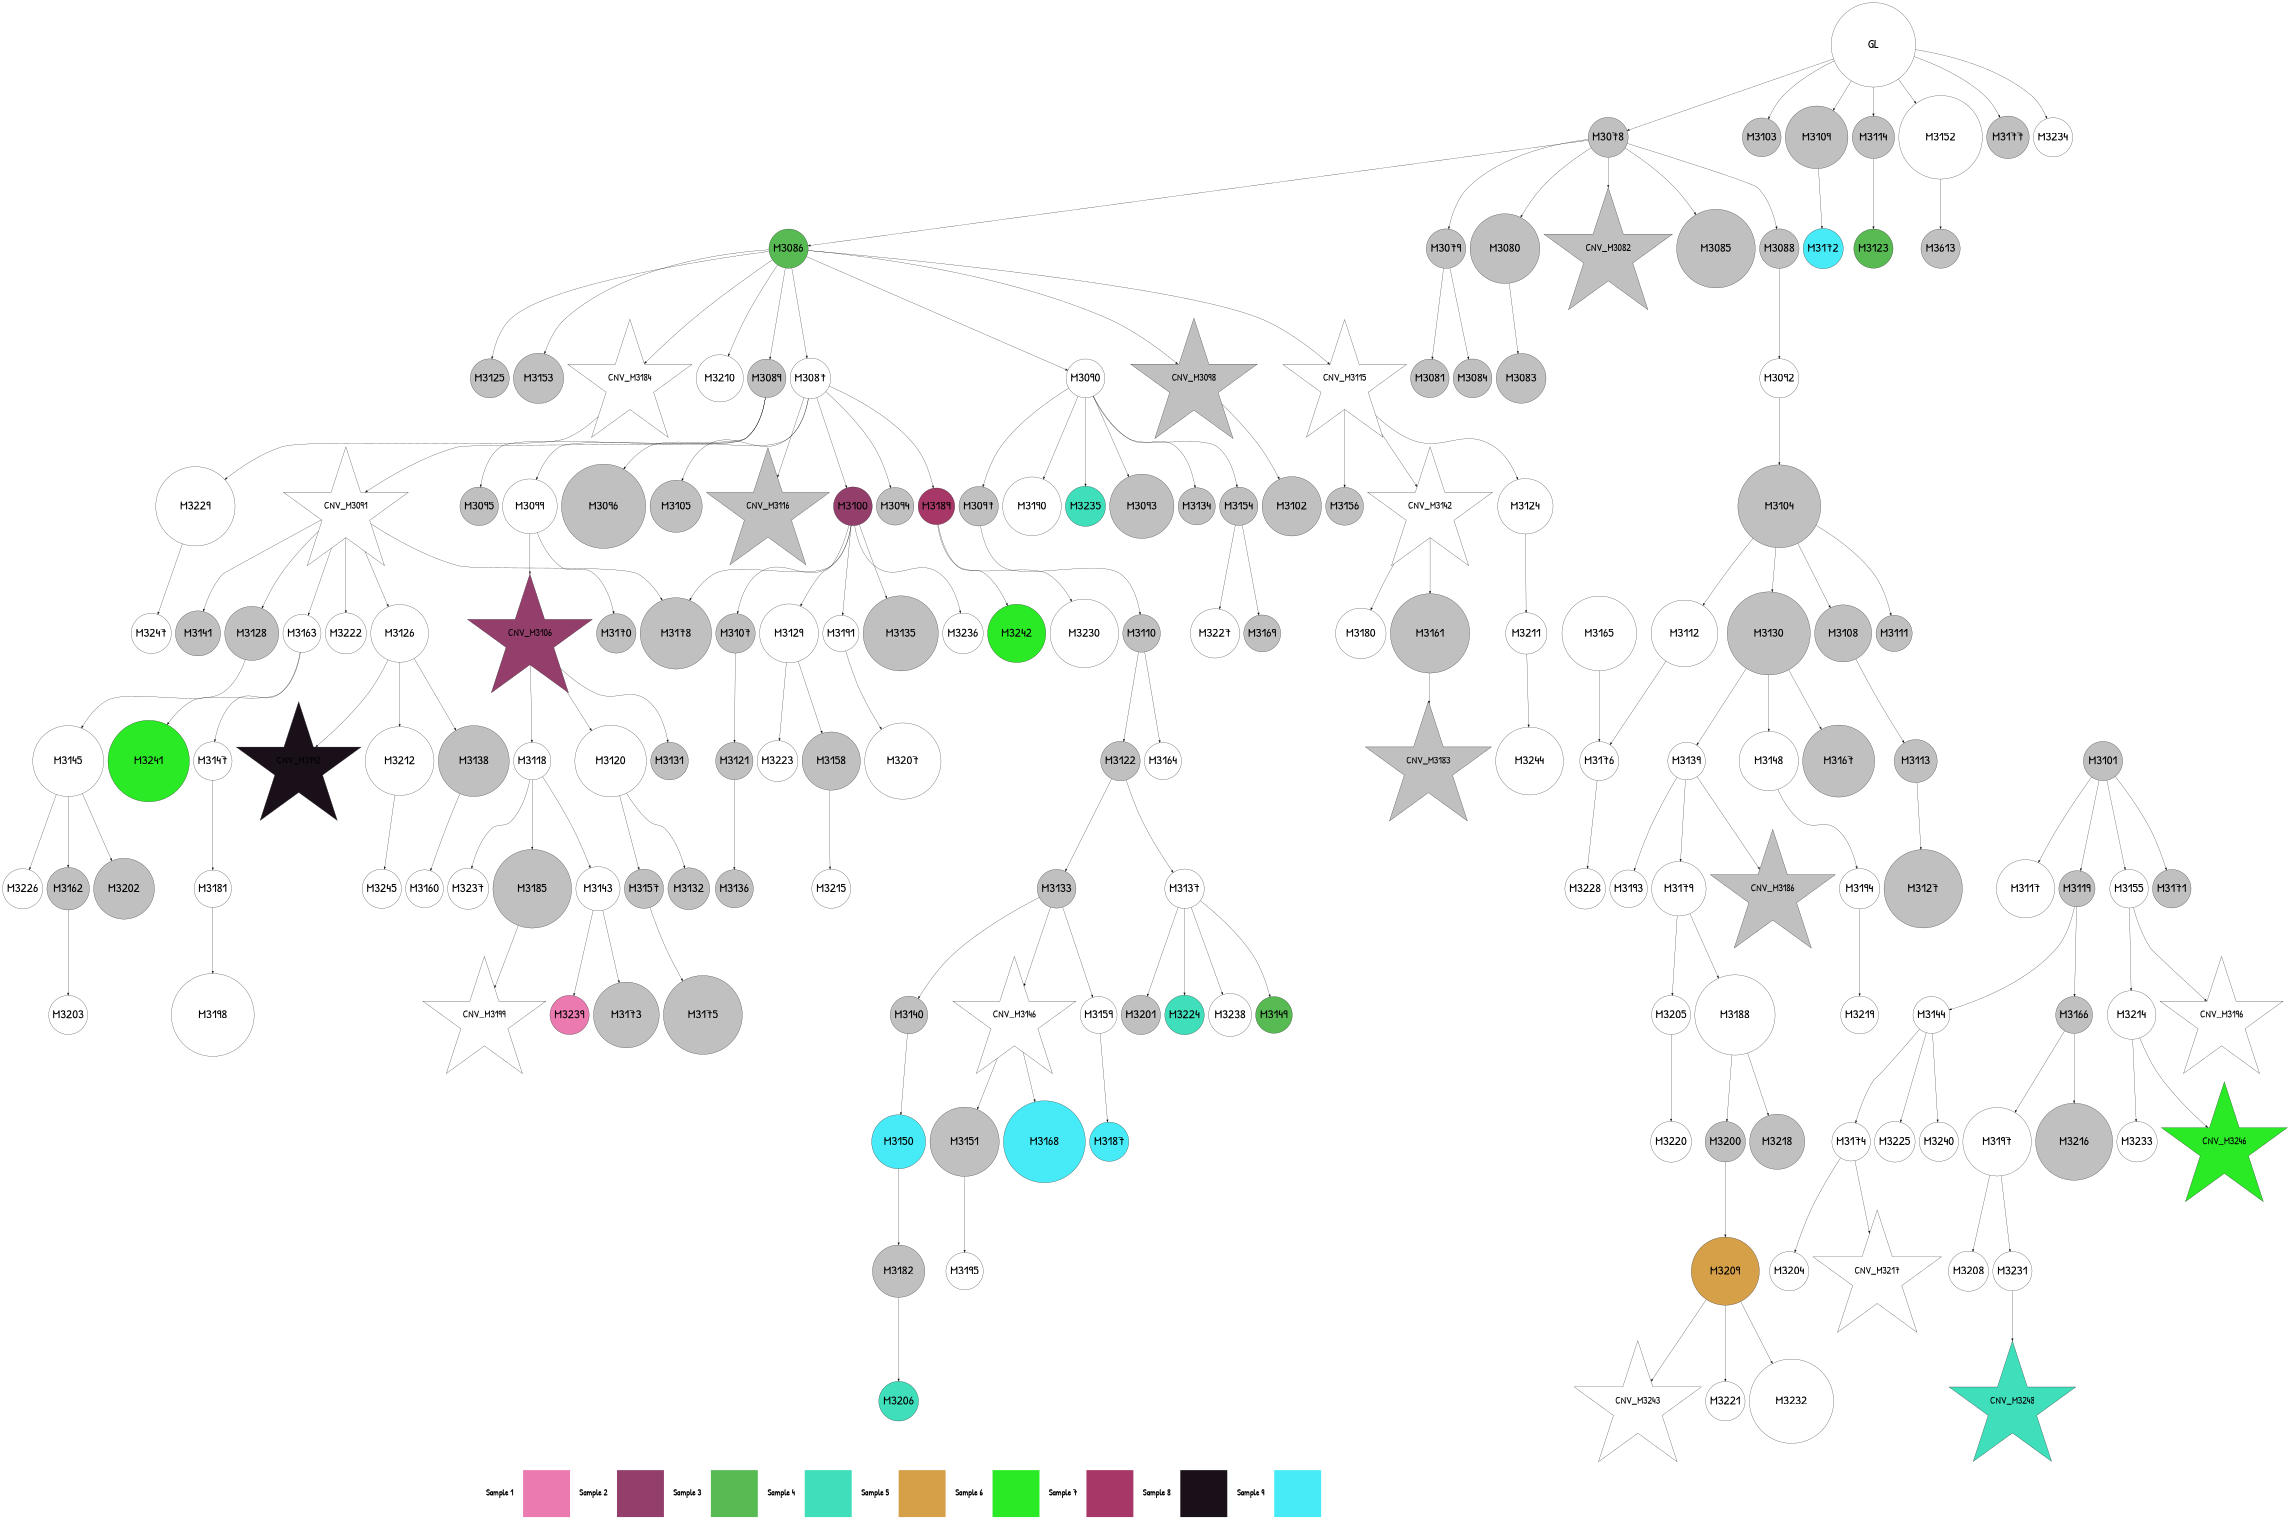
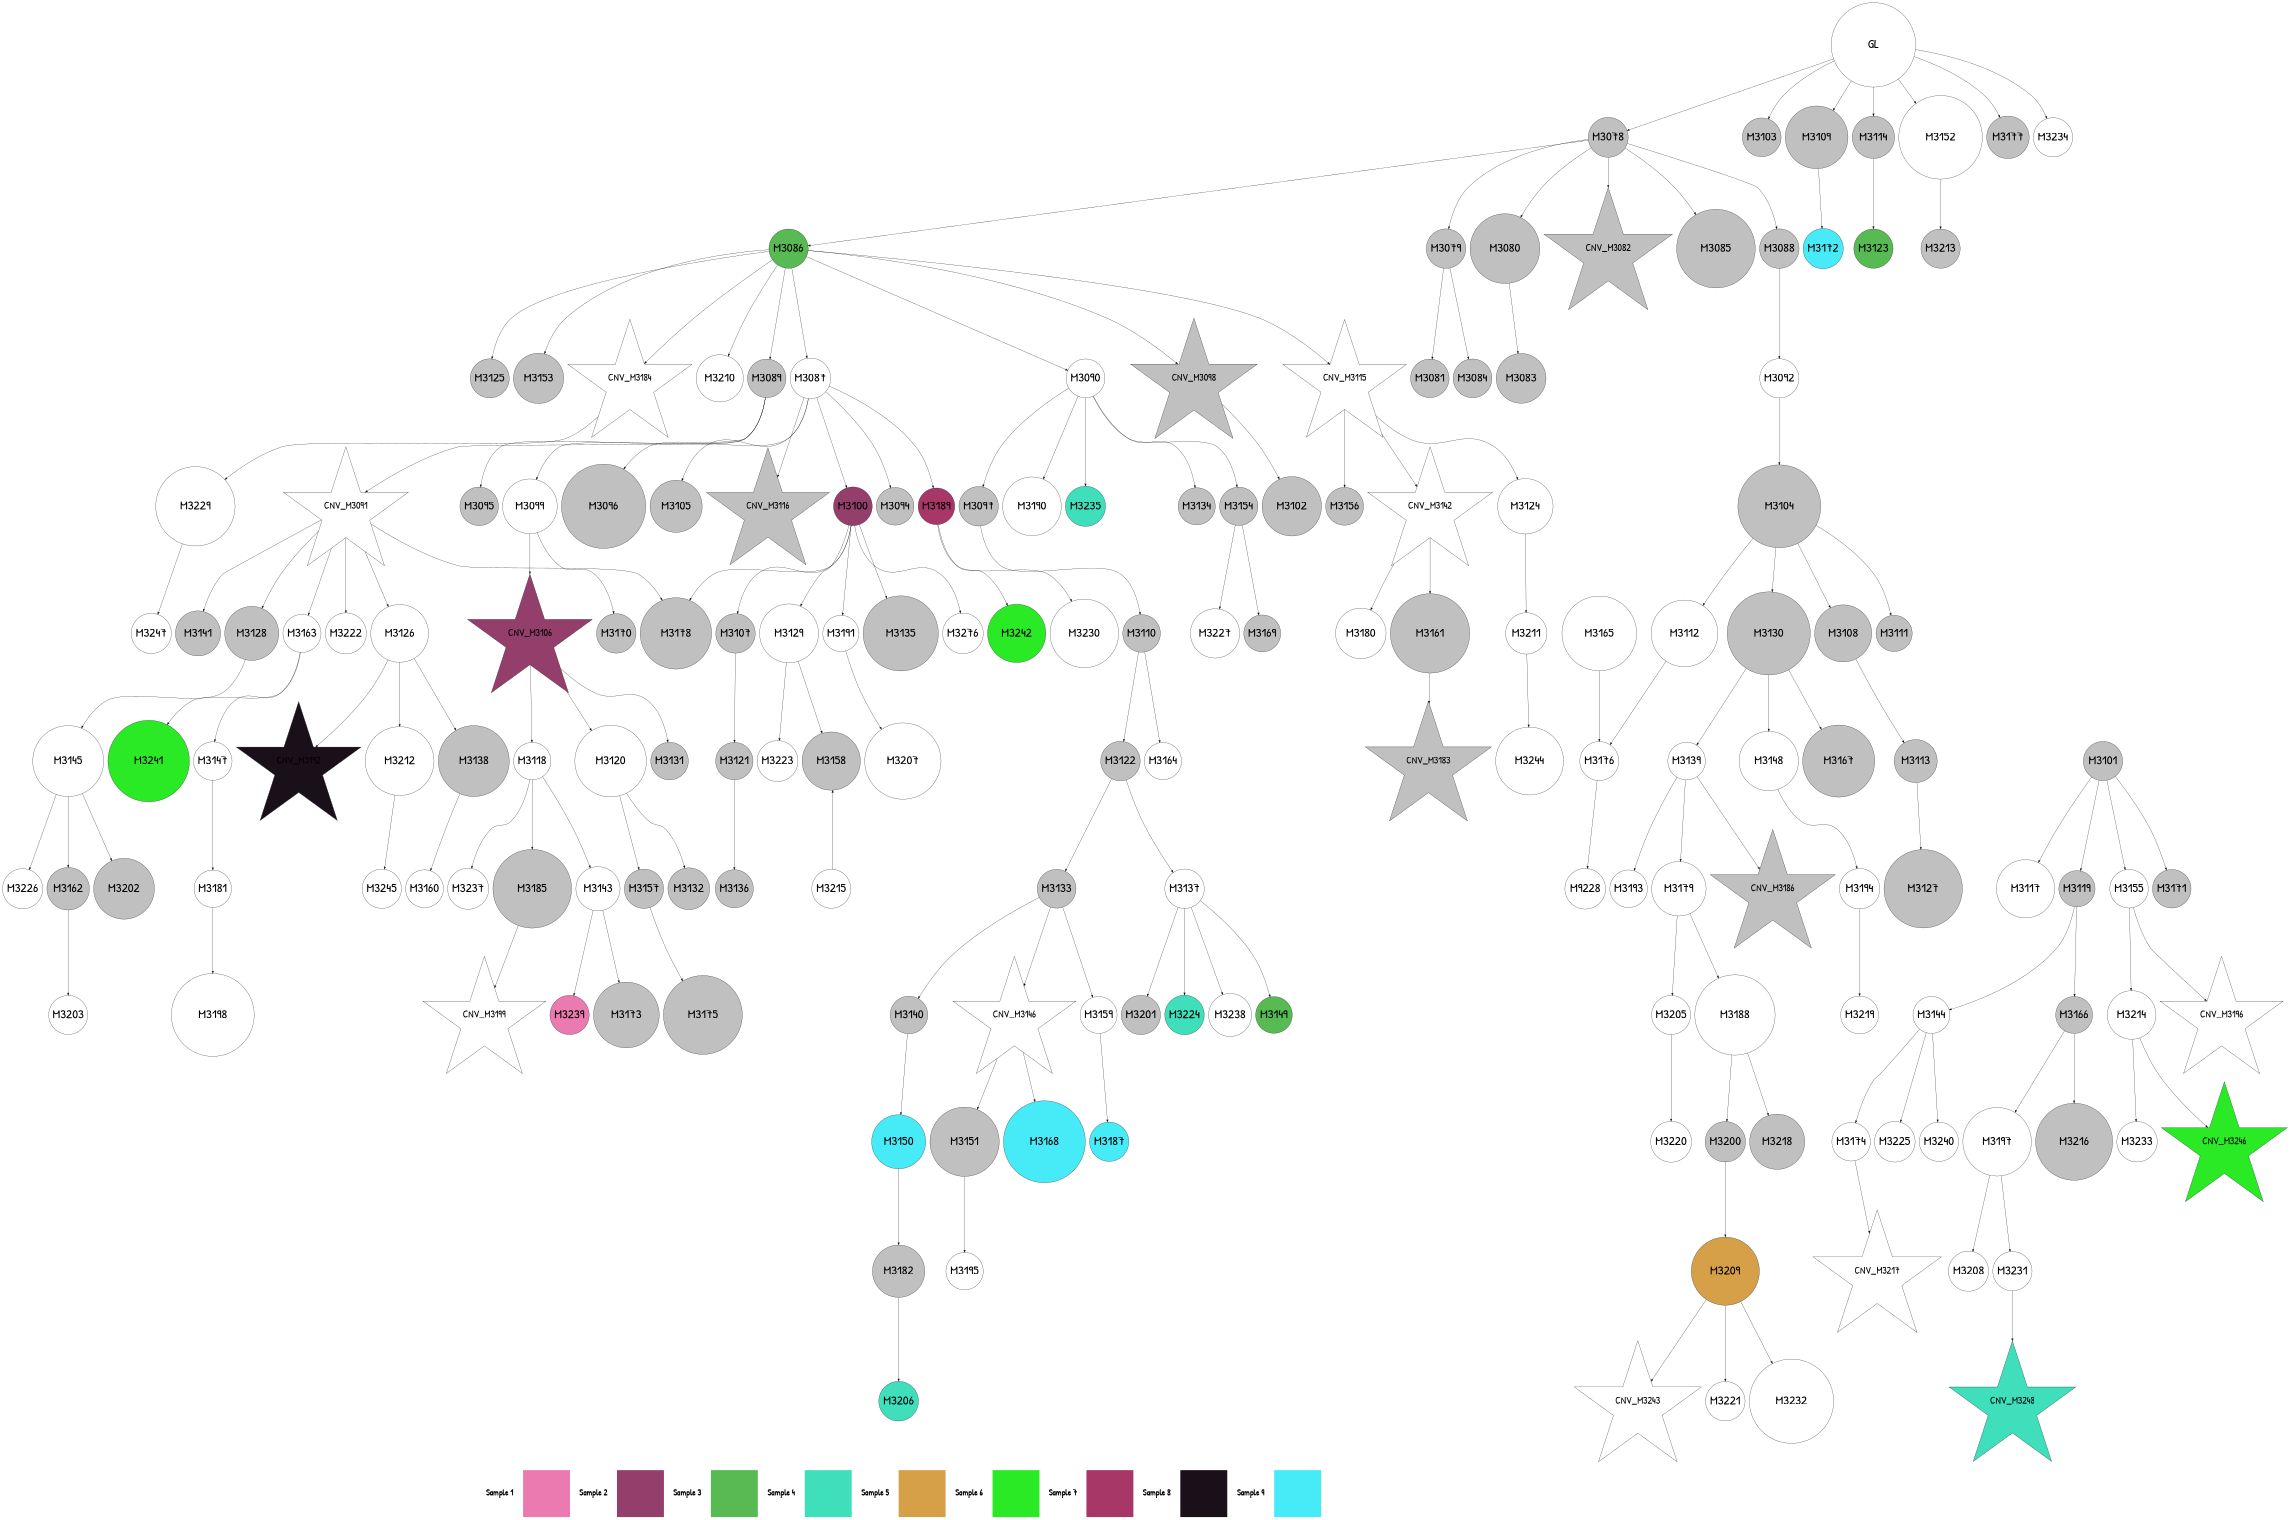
(1941, 249) -> (1941, 249)
(1142, 506) -> none
(963, 633) -> (963, 633)
(830, 829) -> (833, 831)
(1585, 889) -> (1585, 889)
(1789, 1271) -> none
